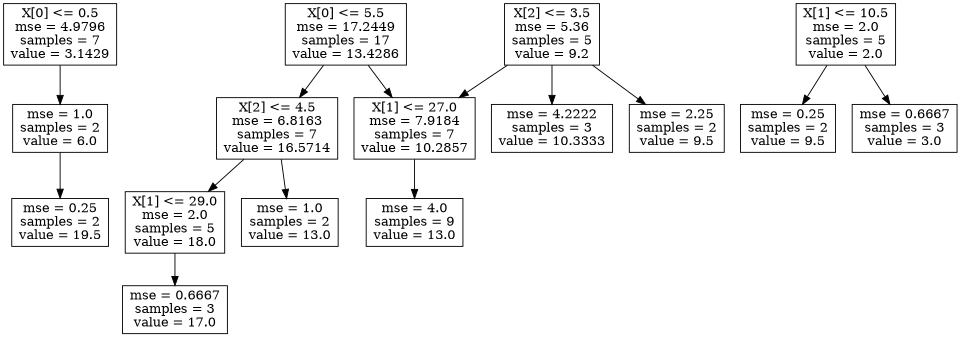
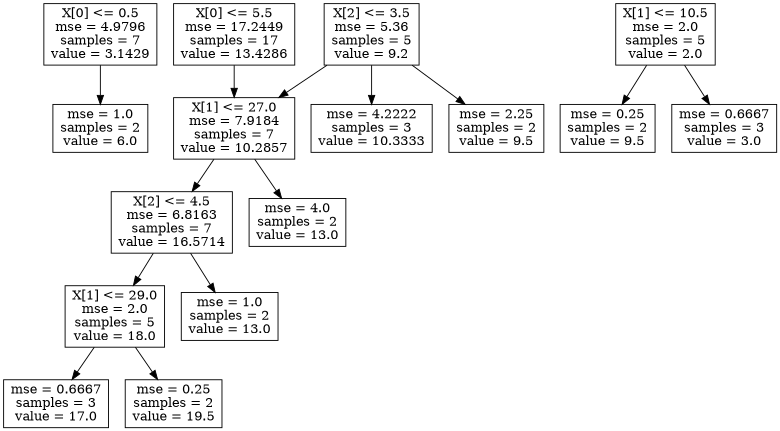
(314, 78) -> (206, 171)
(60, 171) -> (144, 360)
(415, 222) -> (297, 222)
